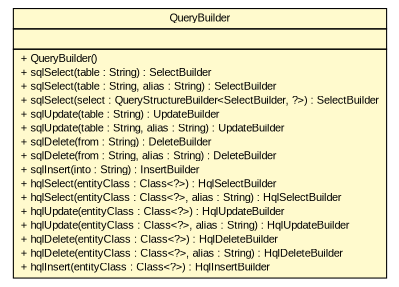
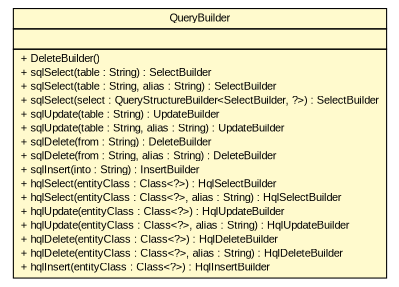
(59, 59) -> (60, 59)
